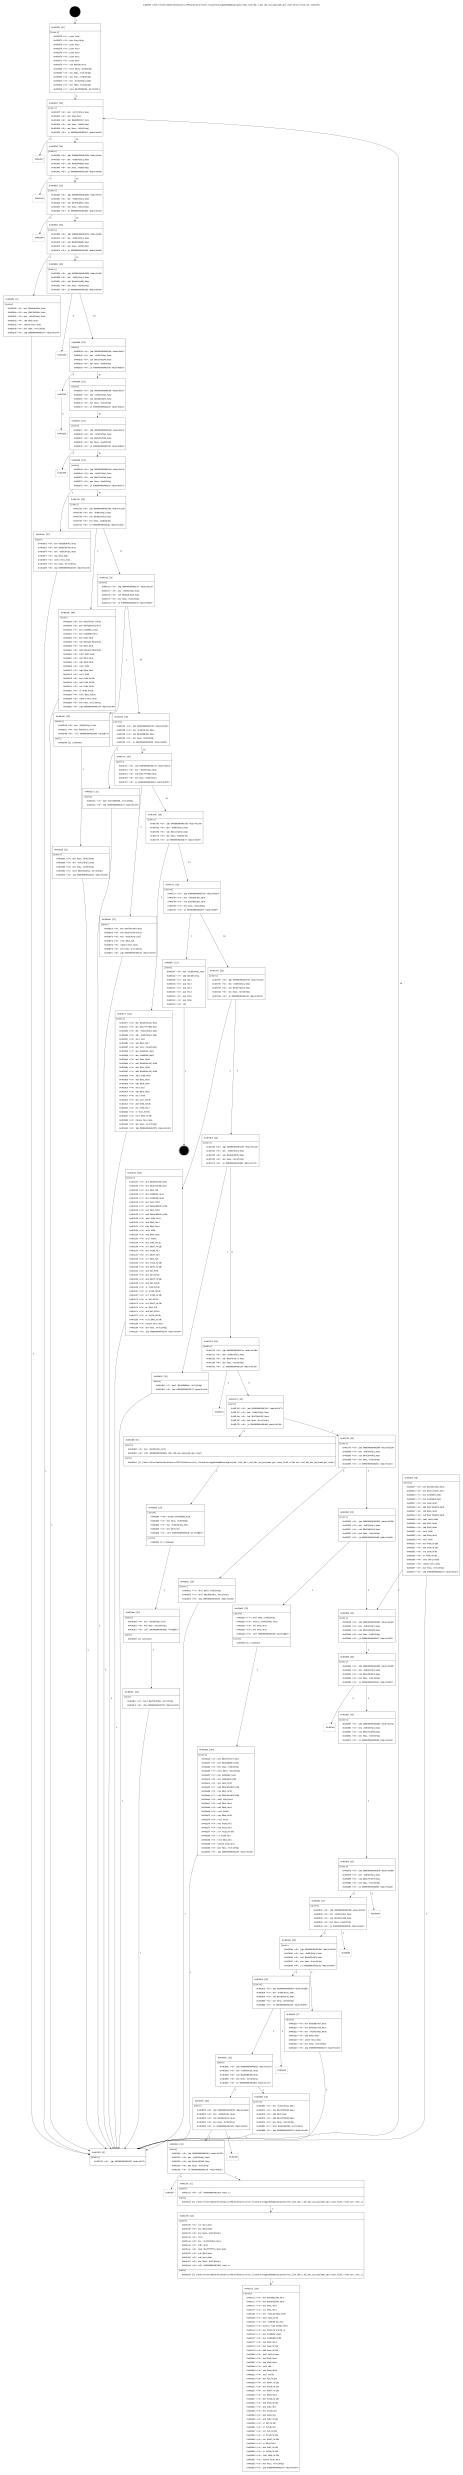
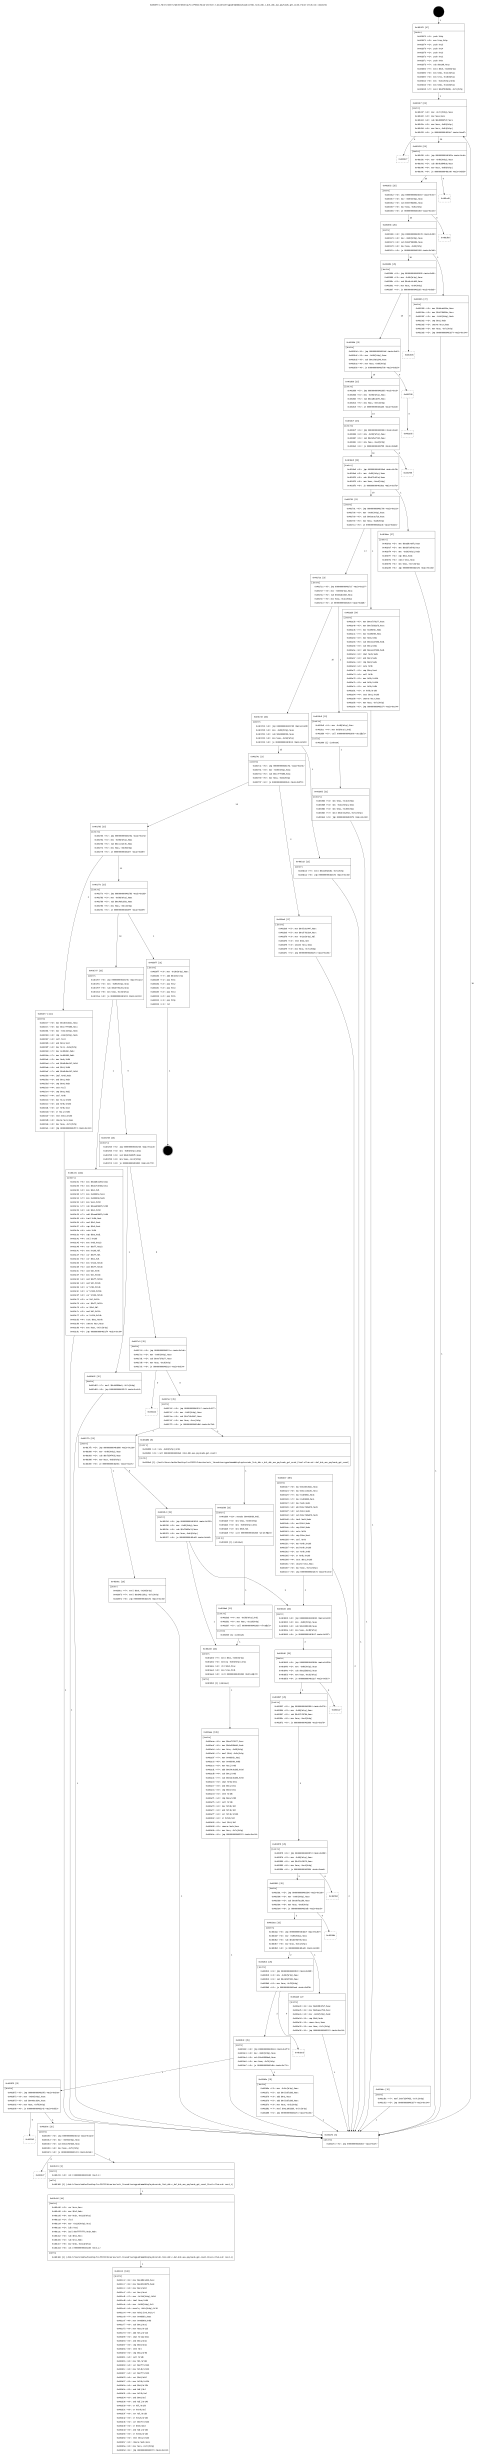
(151, 1665) -> (238, 1641)
